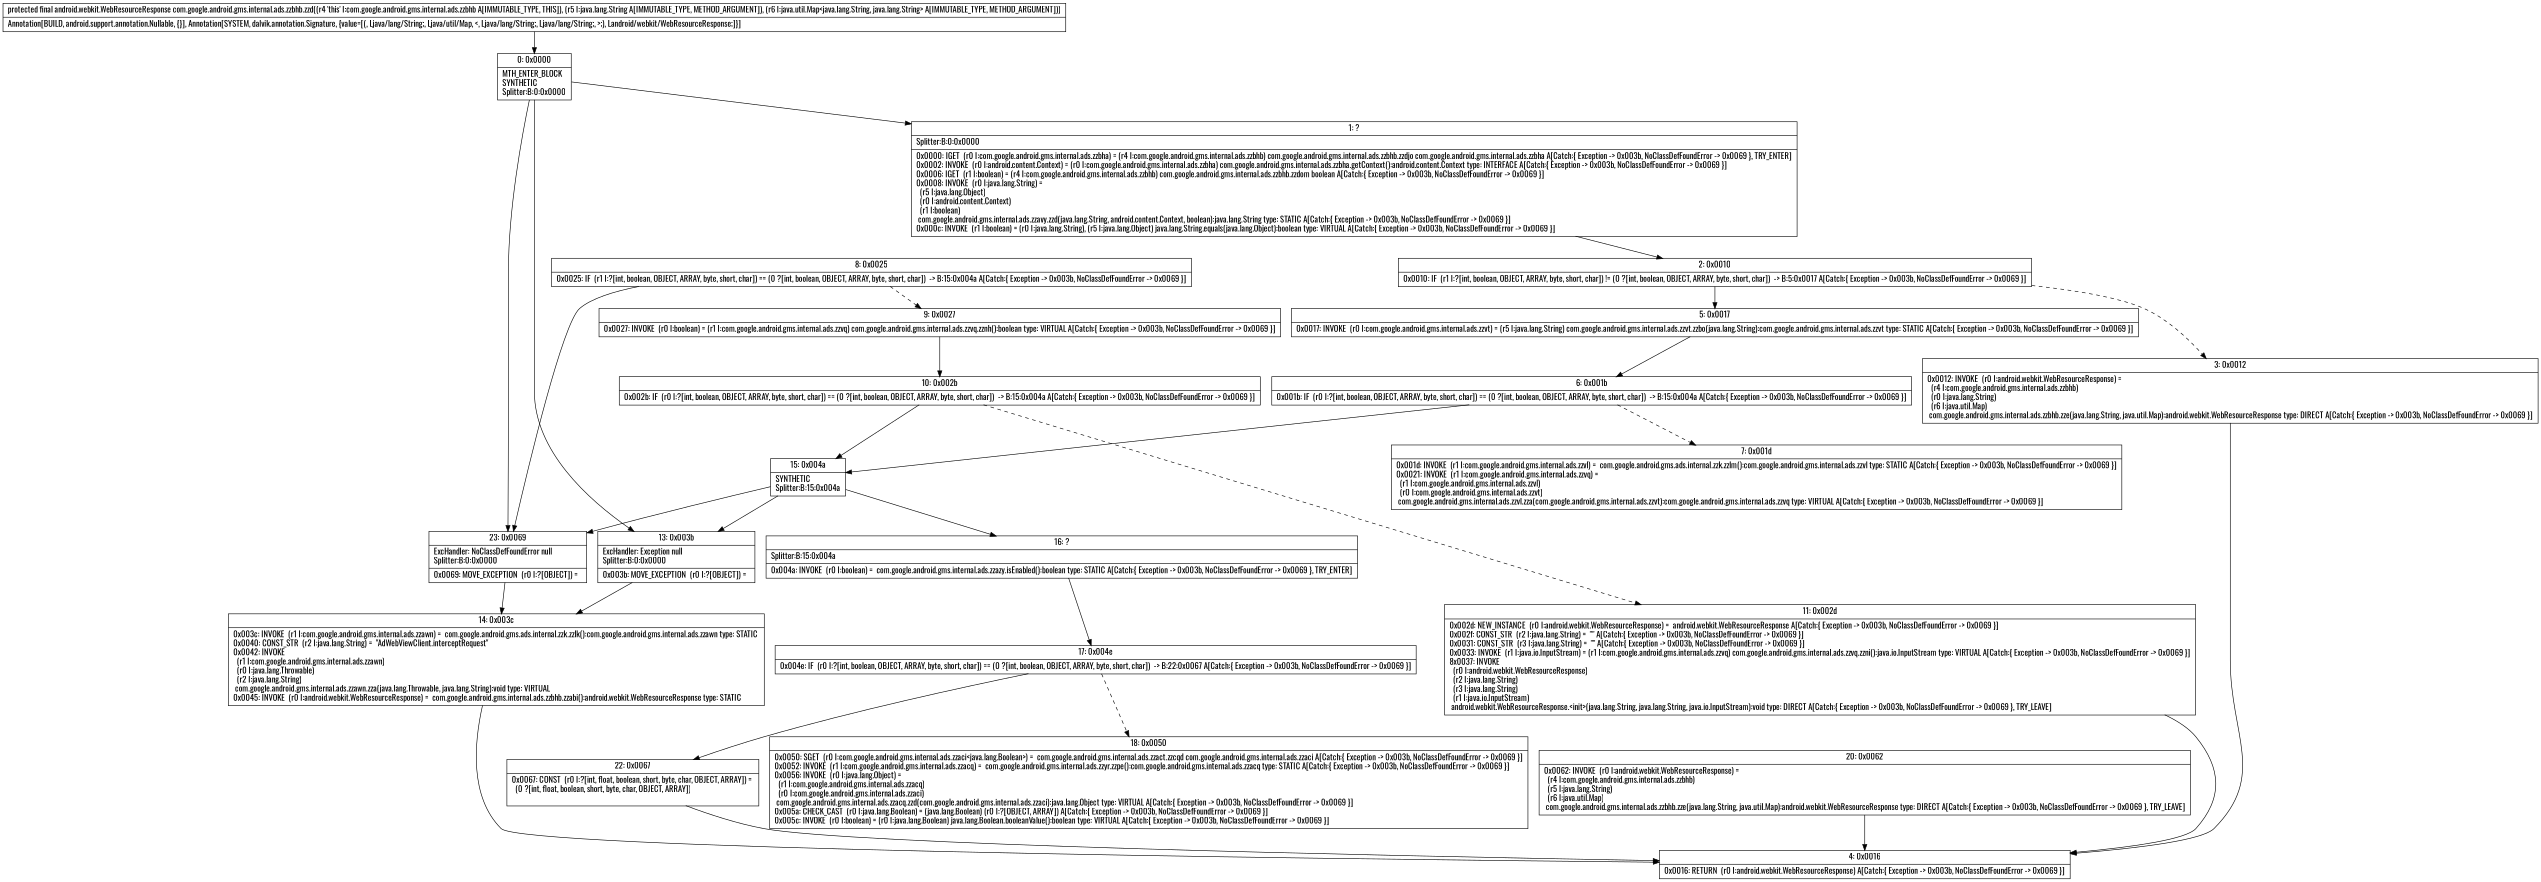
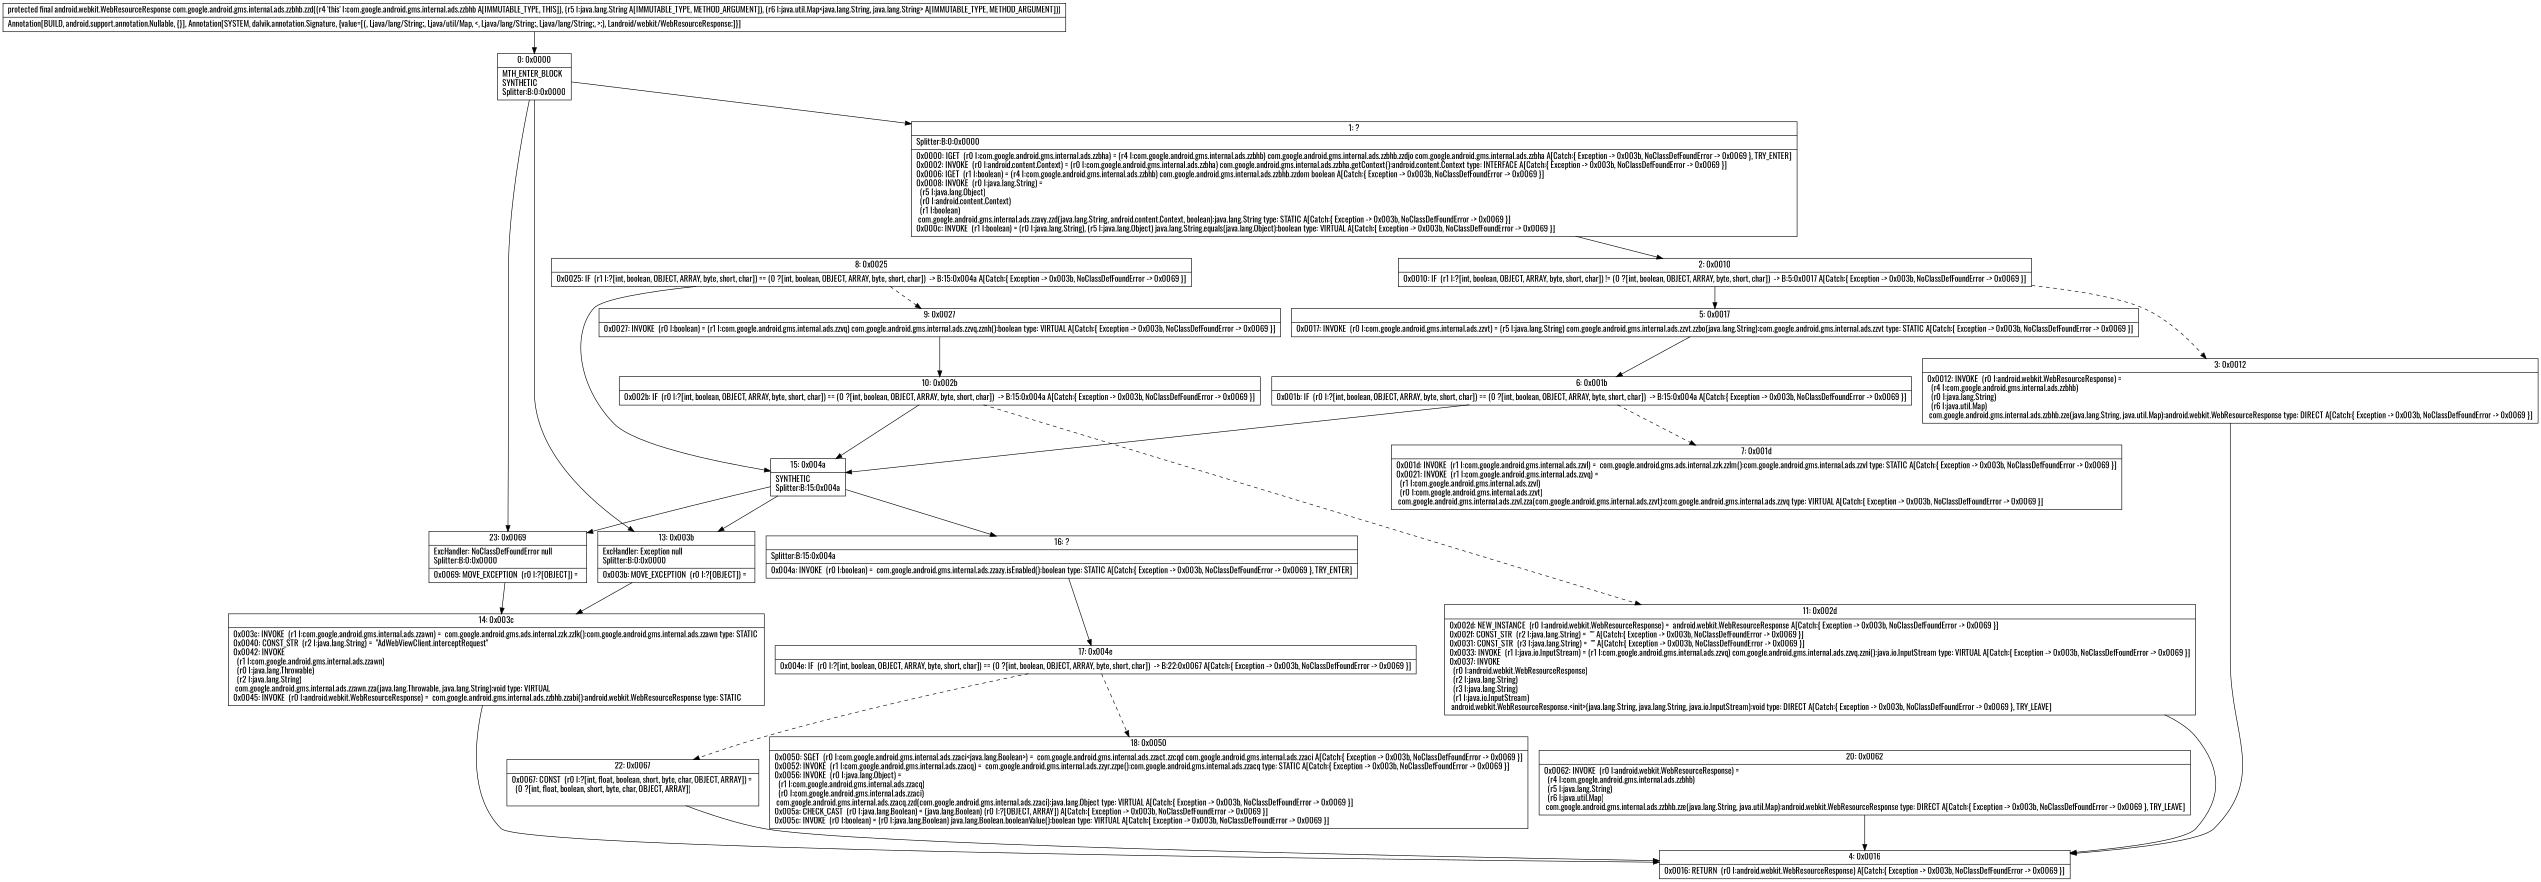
(550, 384) -> (593, 394)
(1477, 662) -> (1477, 662)
(862, 711) -> (862, 711)
